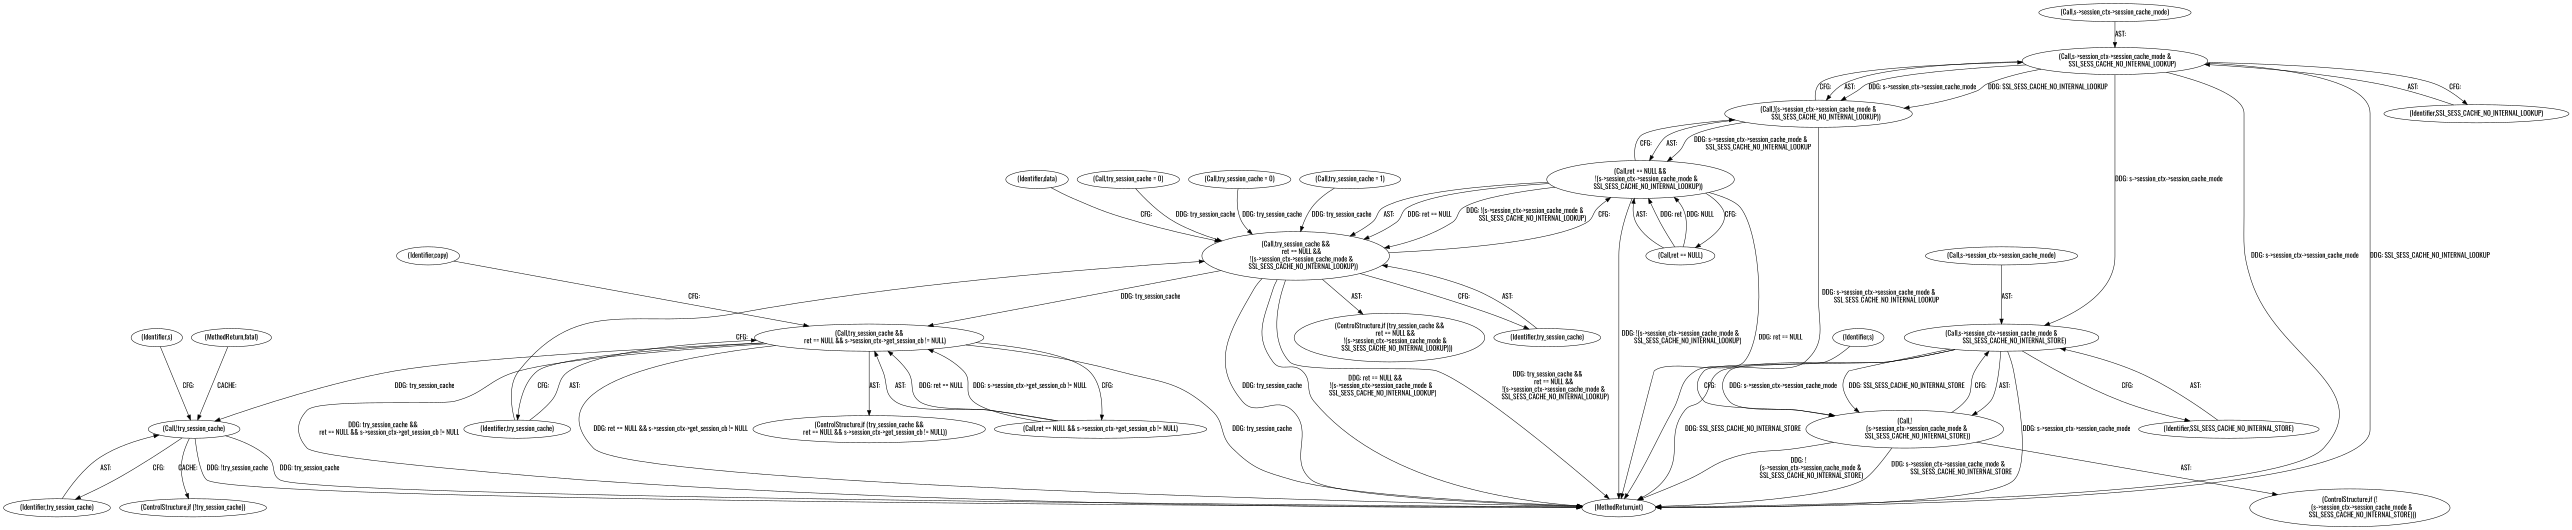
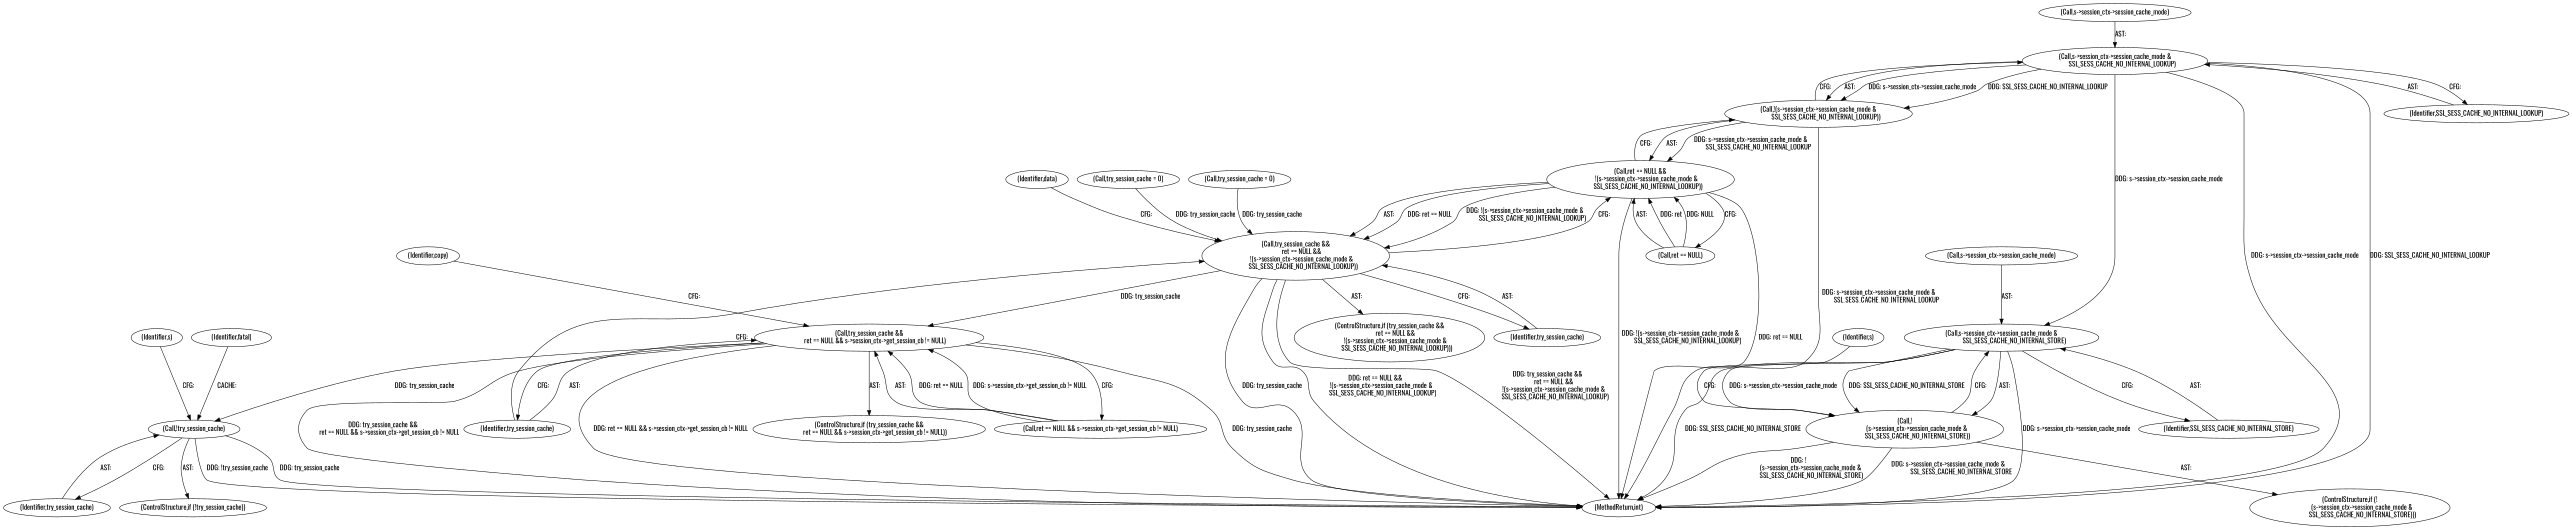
(1350, 179) -> none
(231, 338) -> (231, 338)
(189, 468) -> (189, 468)
